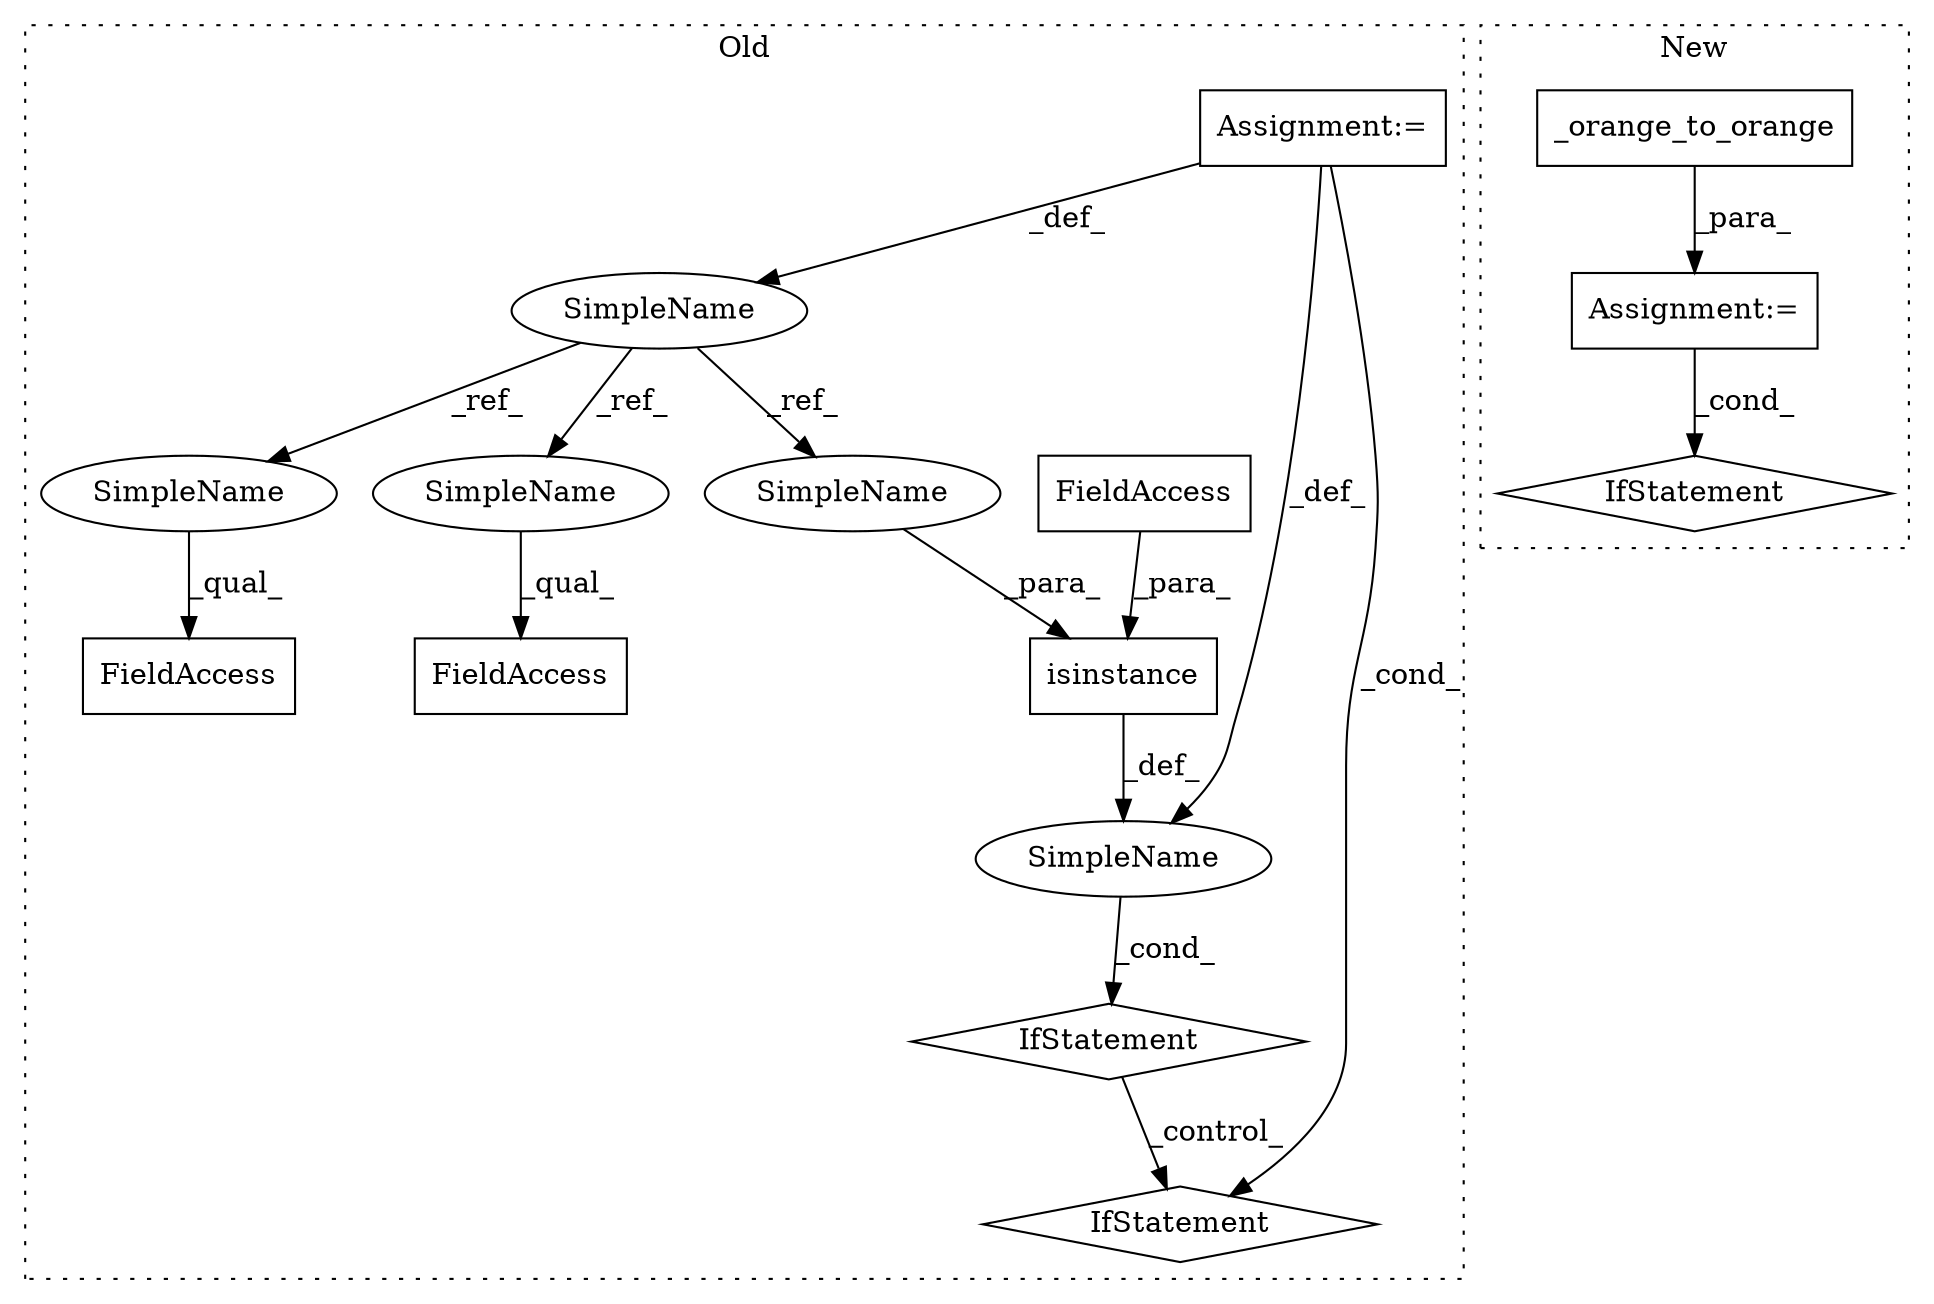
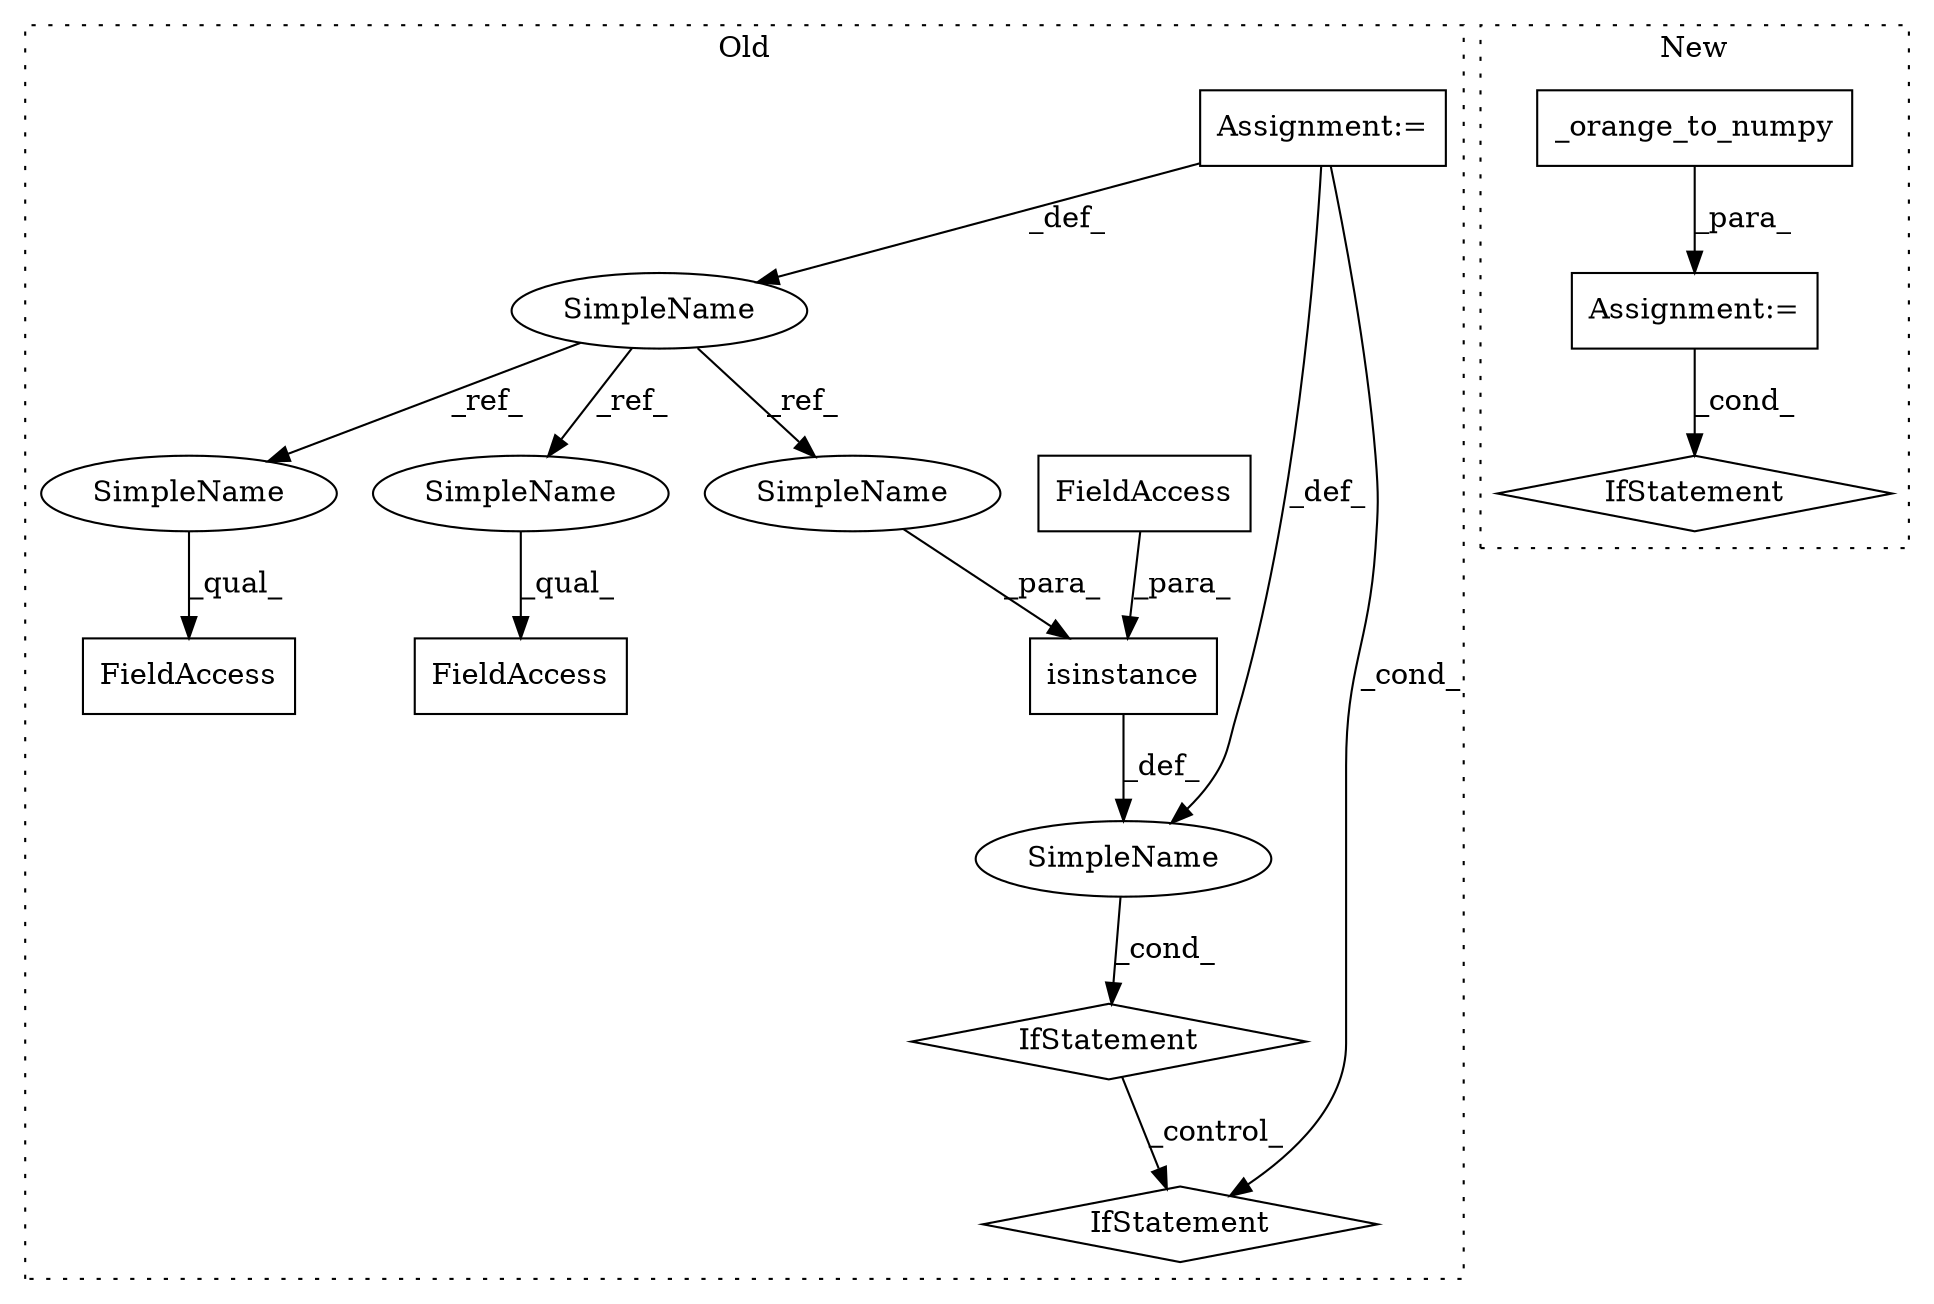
(1695, 128) -> (1695, 128)
